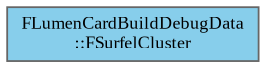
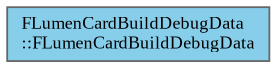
(133, 34) -> (138, 34)
